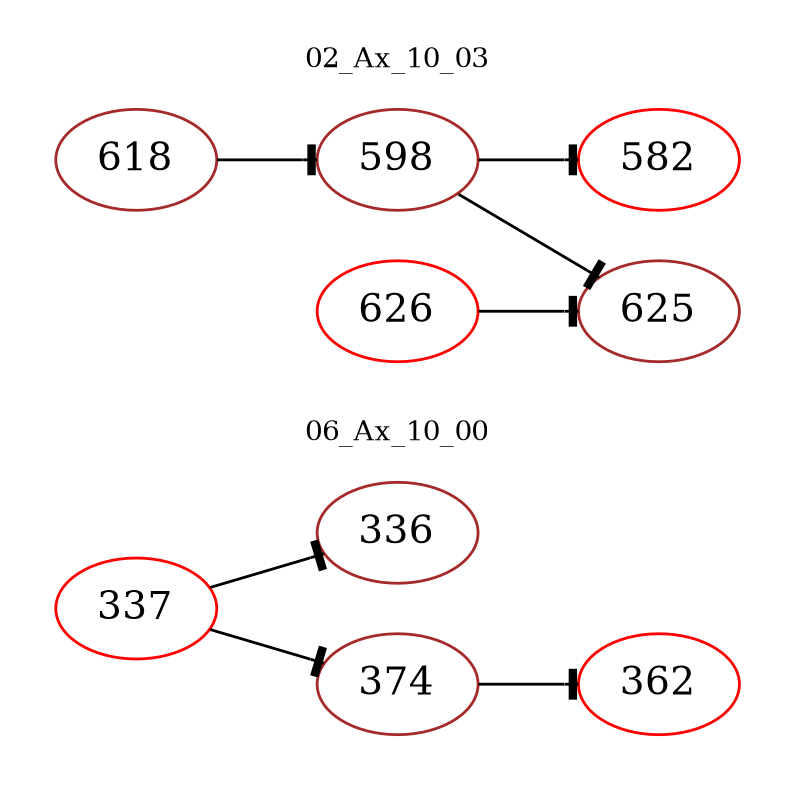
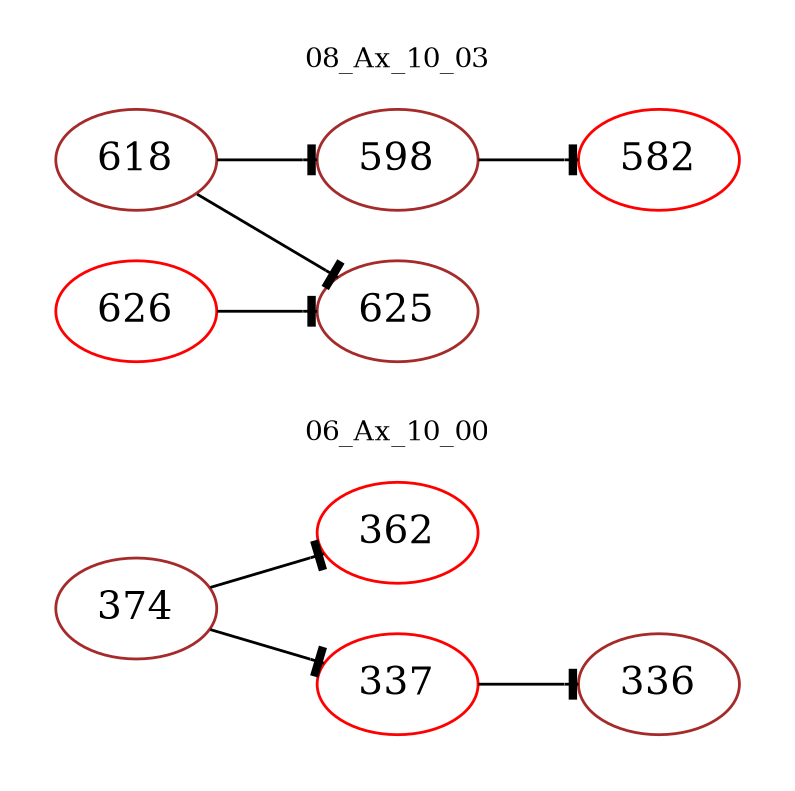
(398, 60) -> (398, 60)
(523, 232) -> (261, 232)
(260, 644) -> (260, 644)
